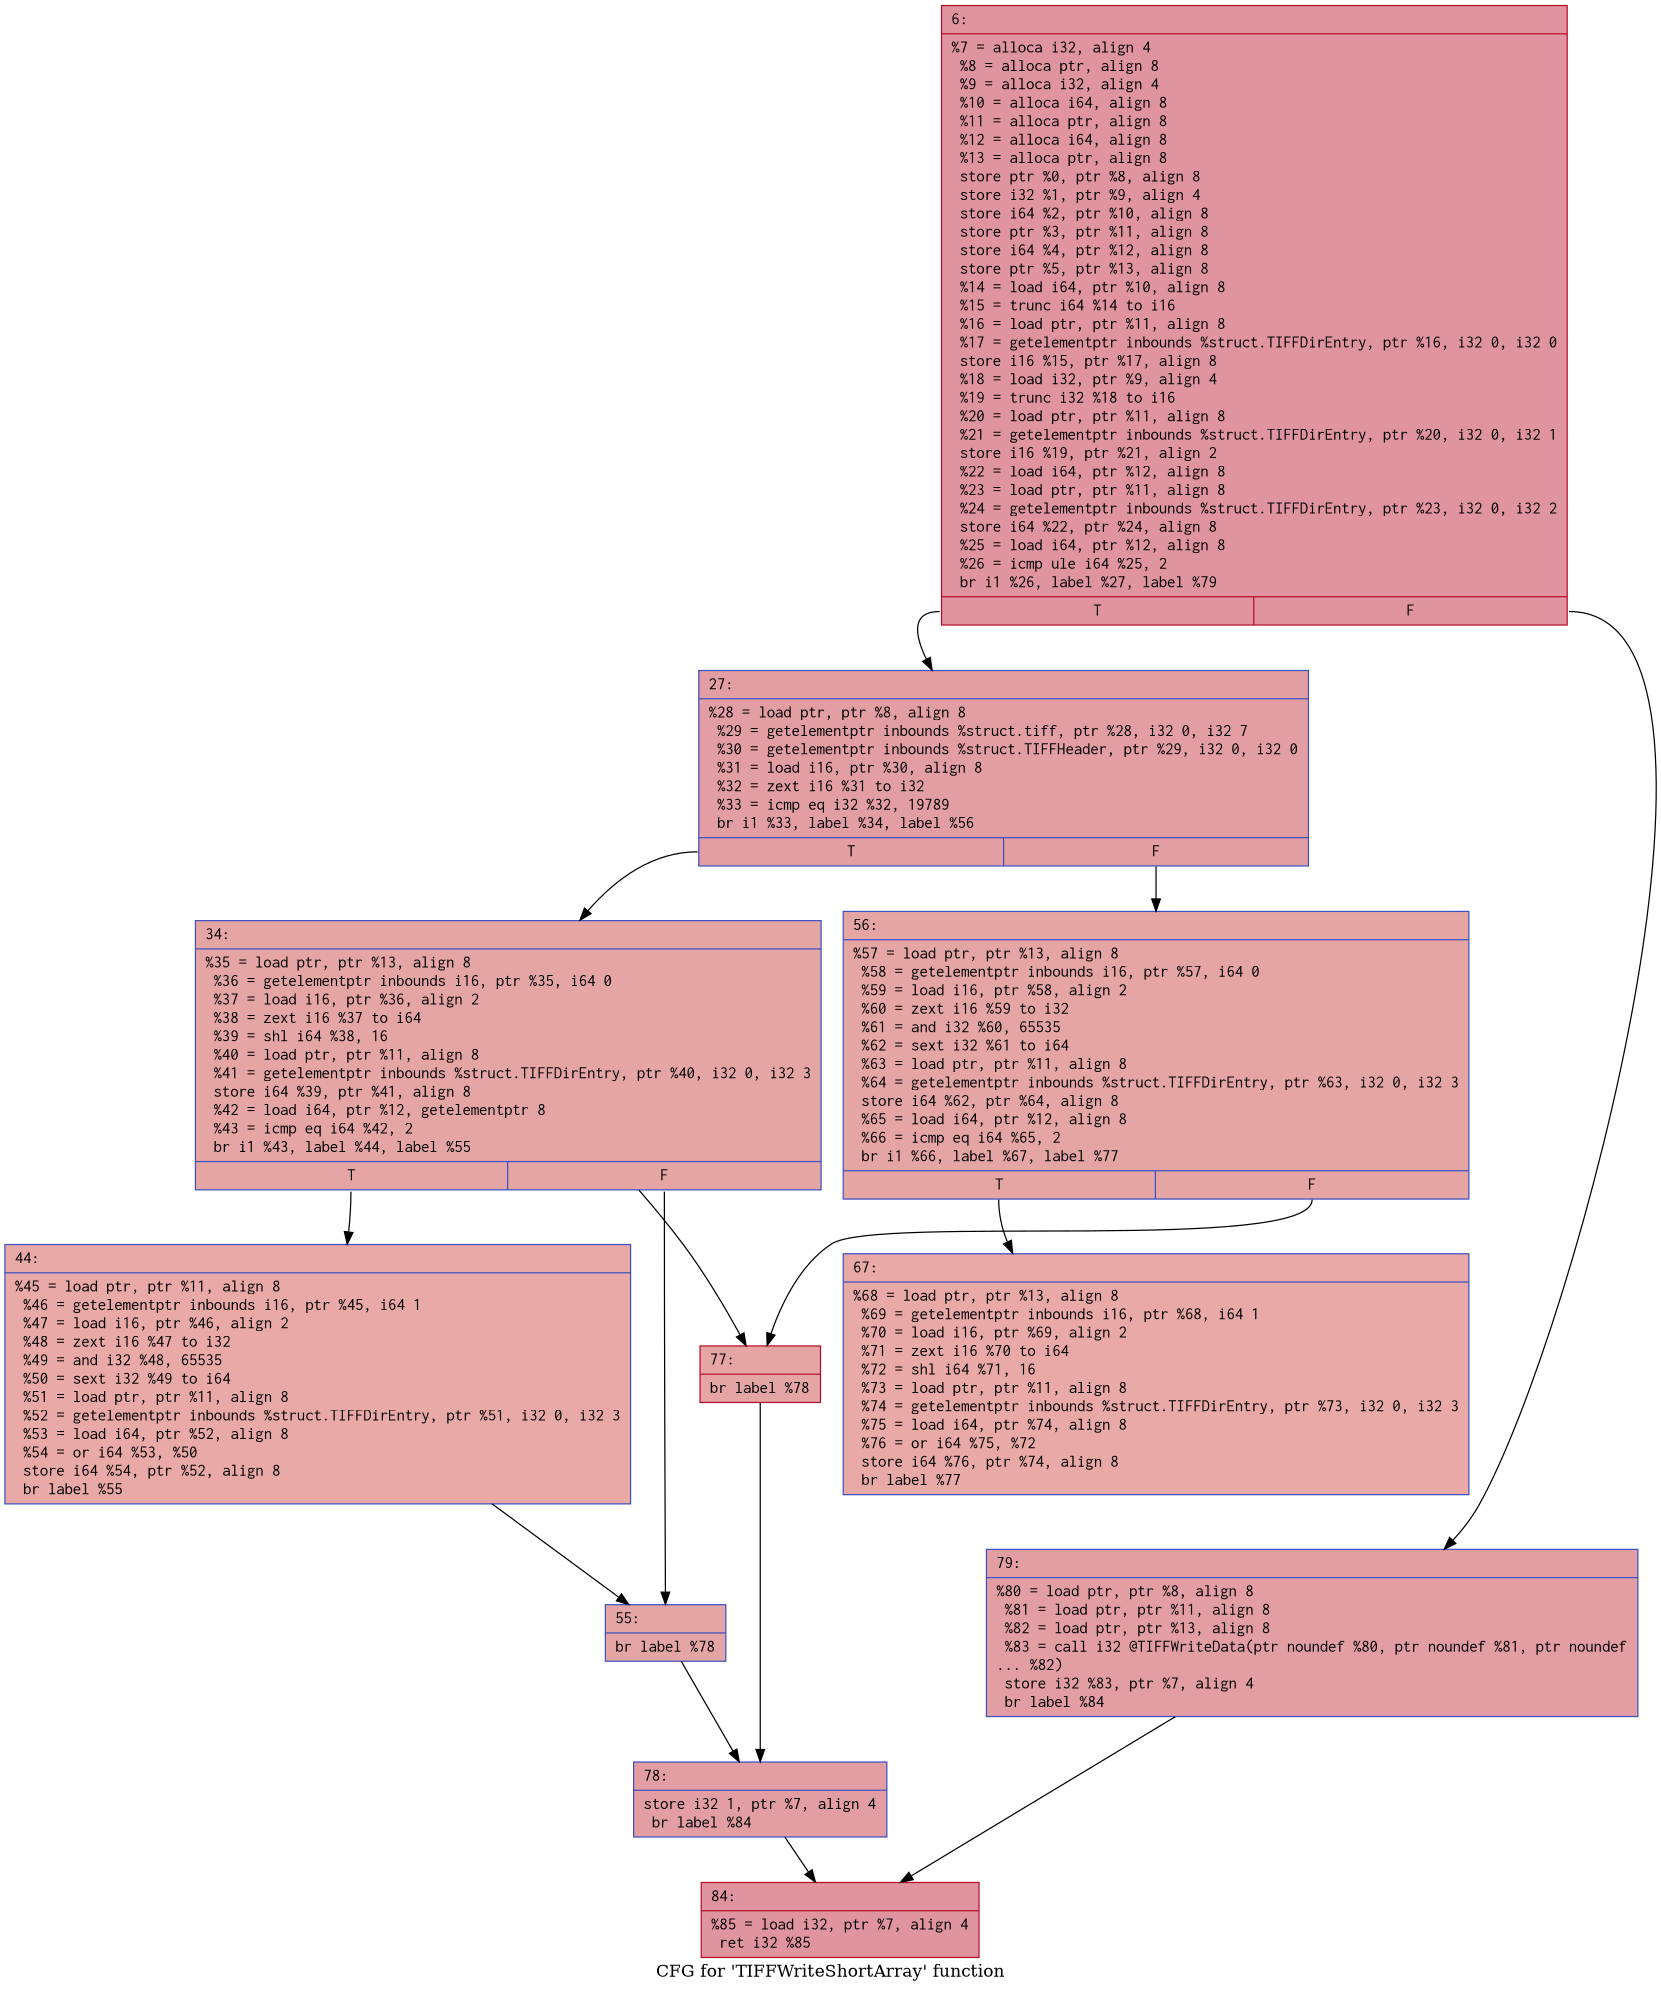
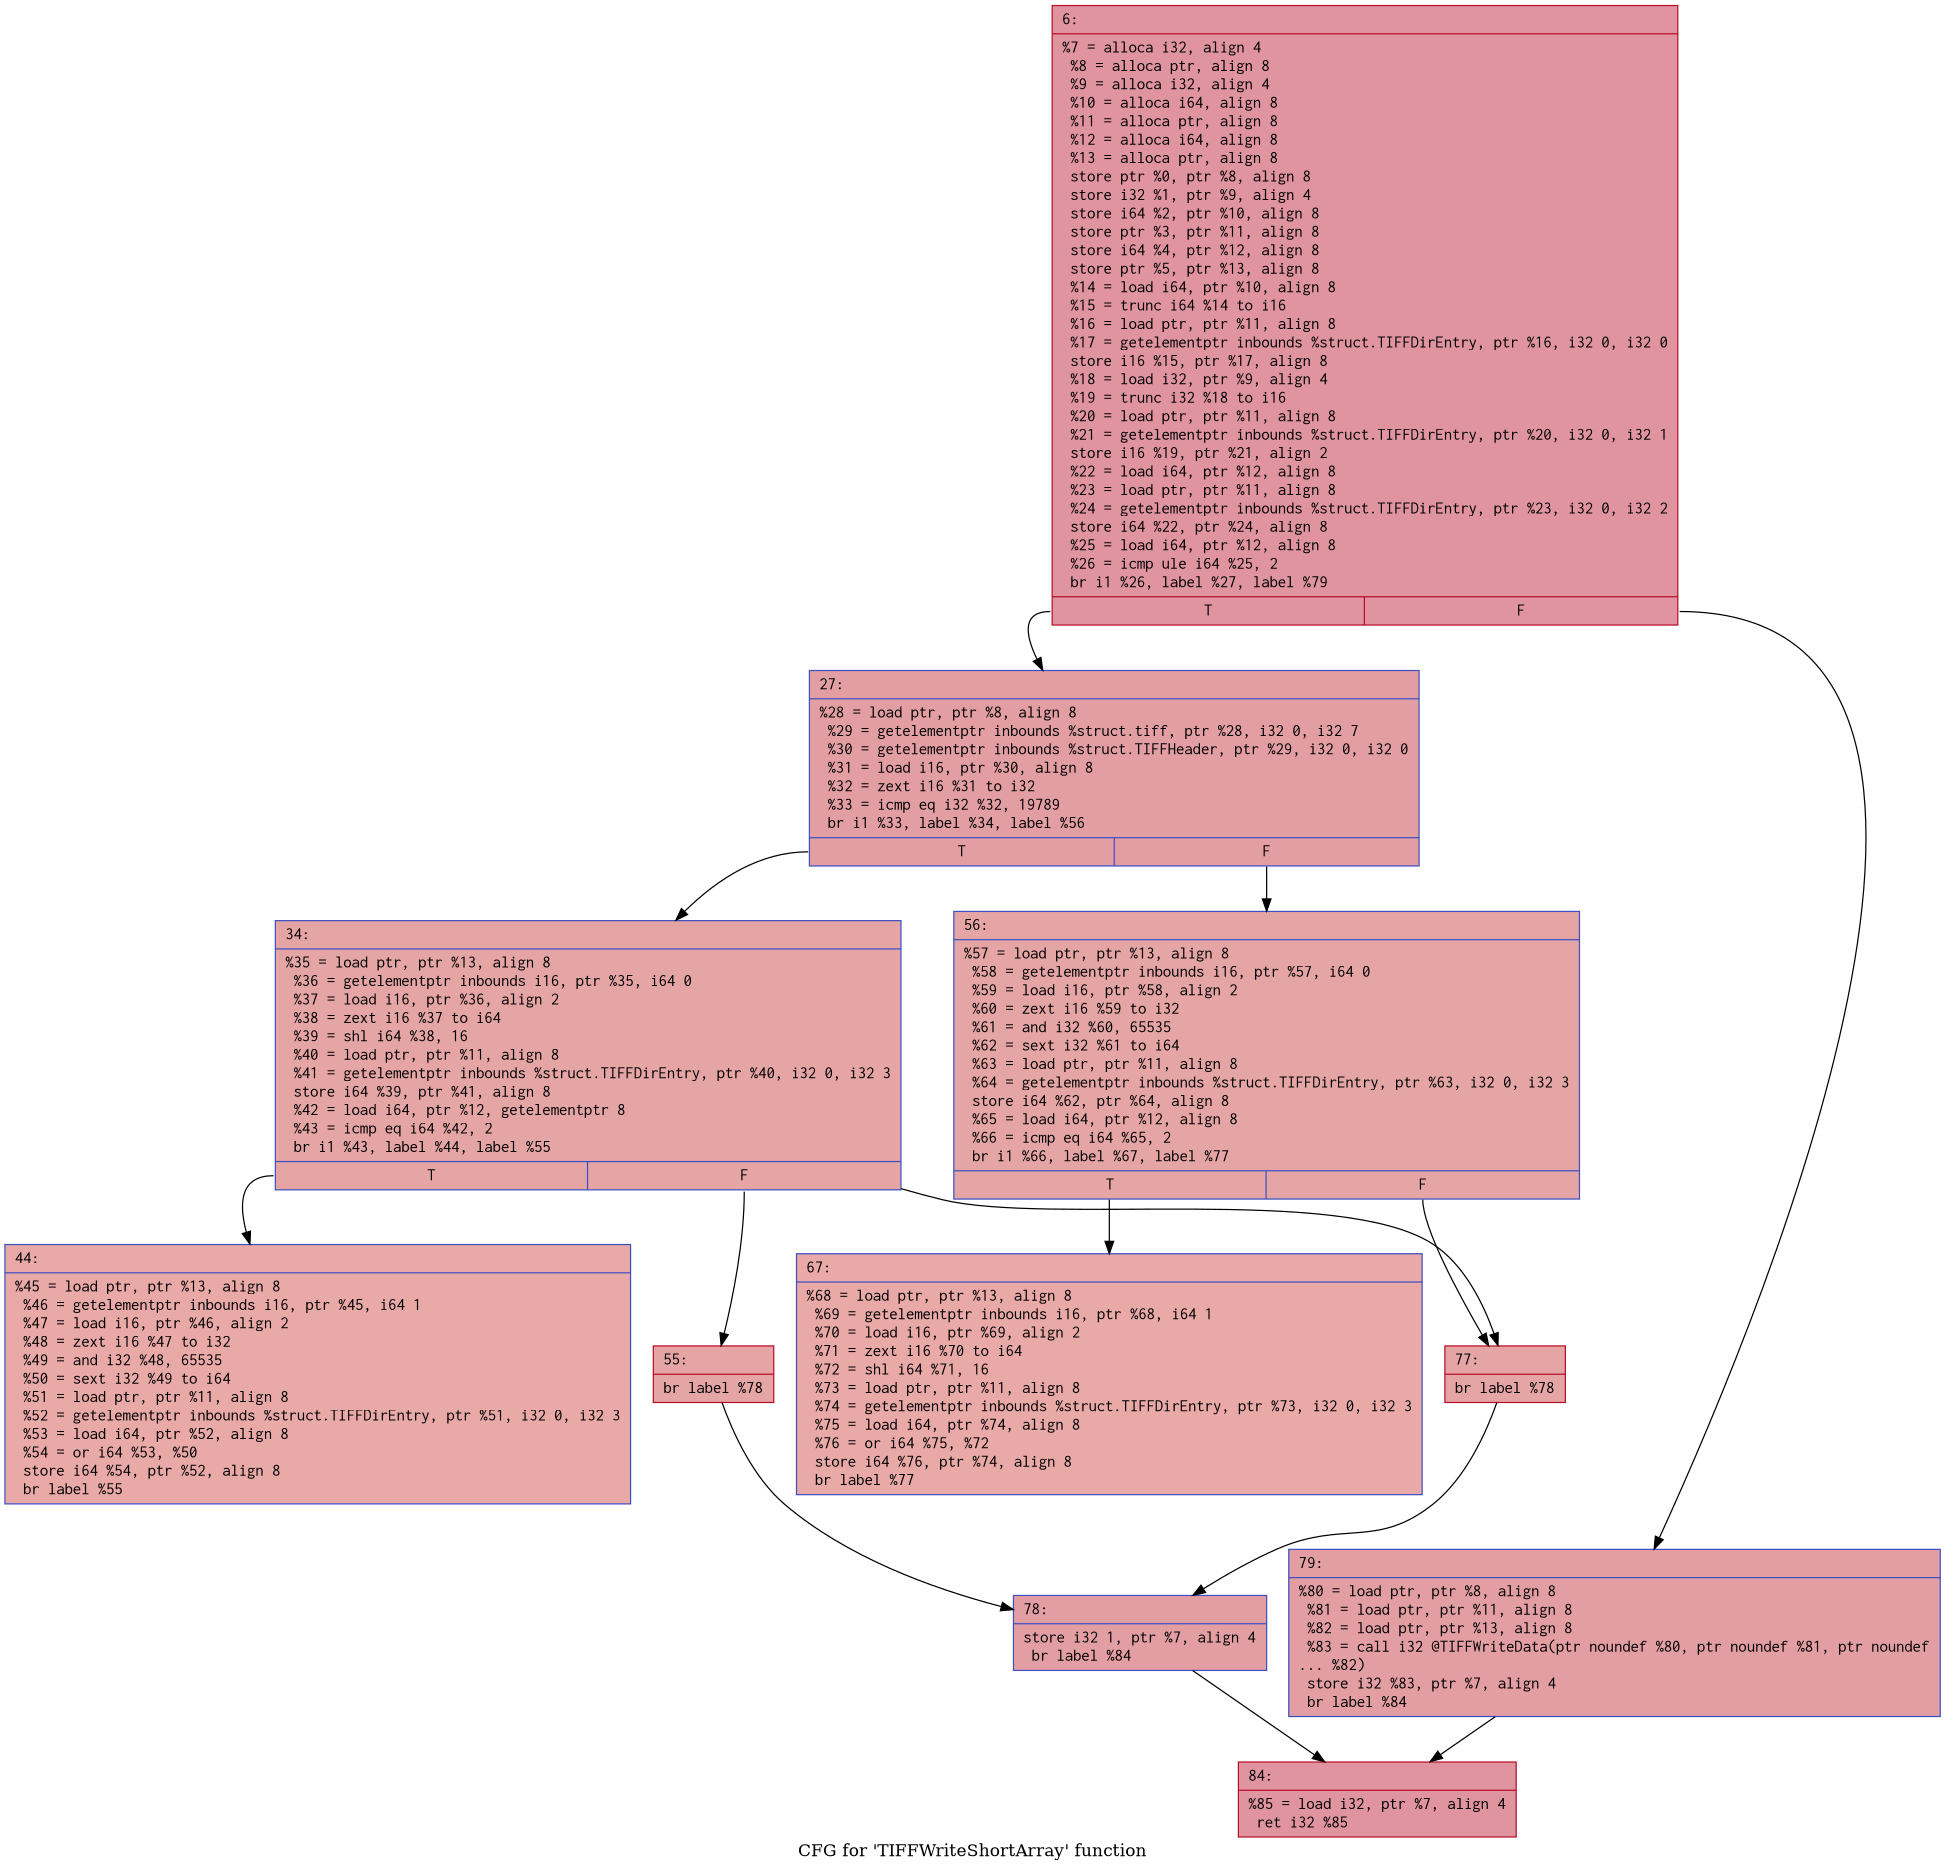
(148, 1286) -> (148, 1286)
(555, 1551) -> none
(666, 1633) -> (714, 1374)
